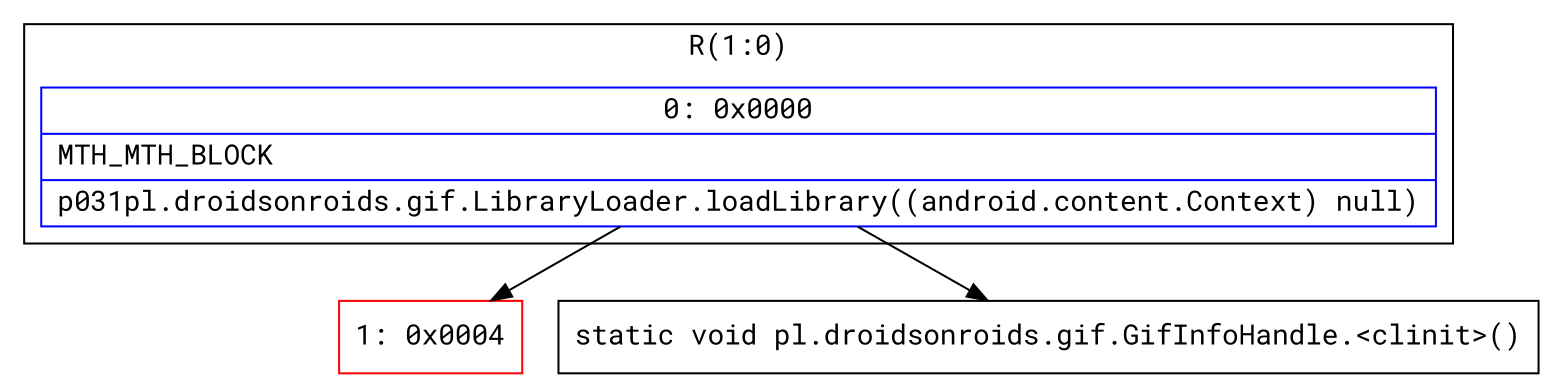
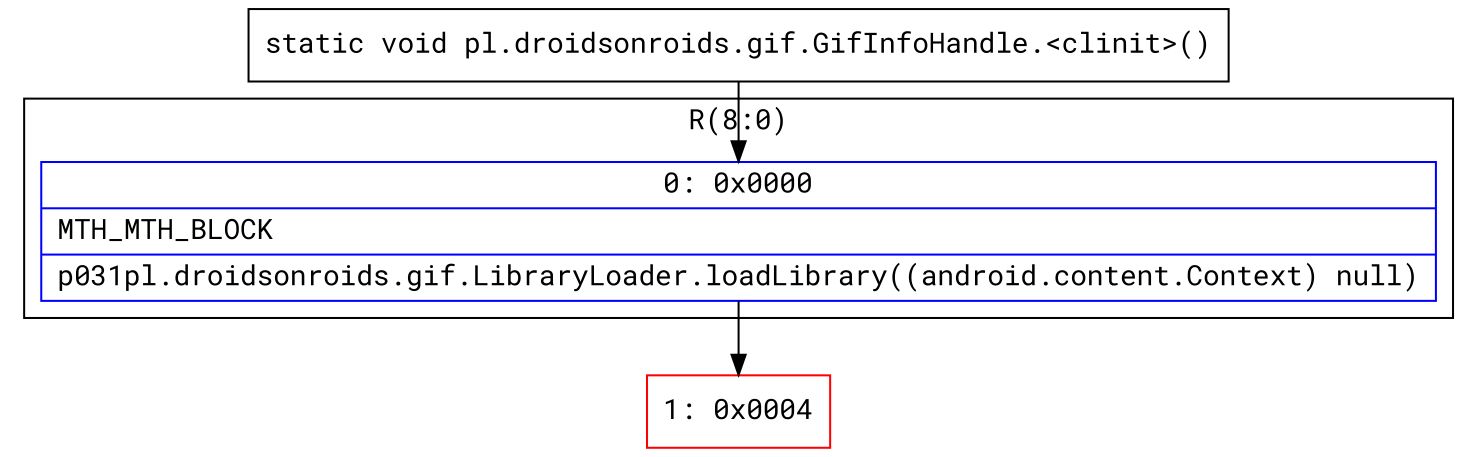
(739, 47) -> (739, 122)
(913, 258) -> (739, 111)
